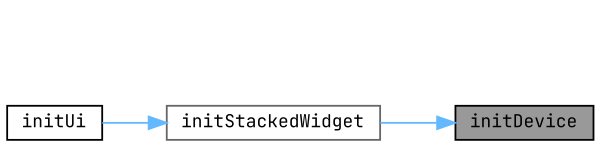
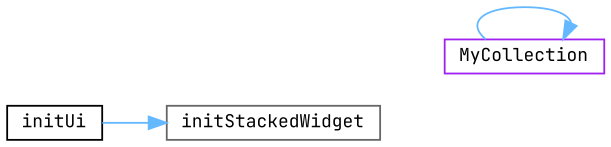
none -> (524, 56)
(524, 123) -> none
